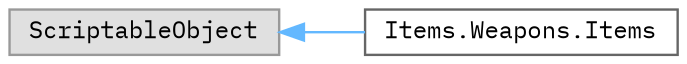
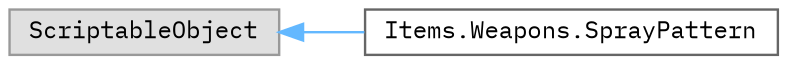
(521, 32) -> (571, 32)
